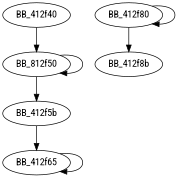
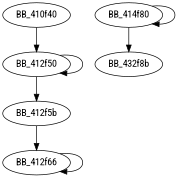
(37, 15) -> (37, 15)
(129, 15) -> (129, 15)
(37, 64) -> (37, 64)
(129, 64) -> (129, 64)
(37, 163) -> (37, 163)
